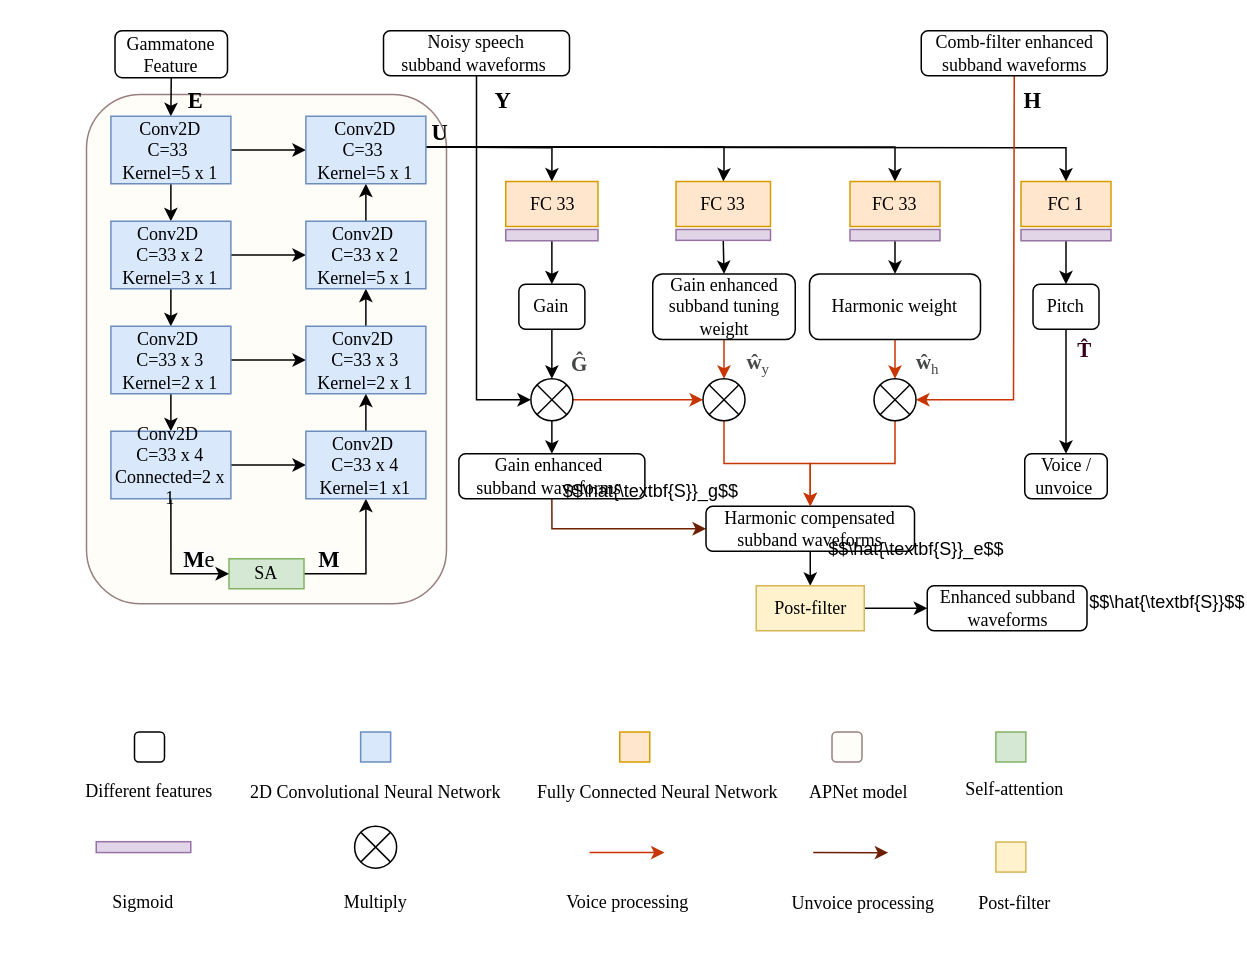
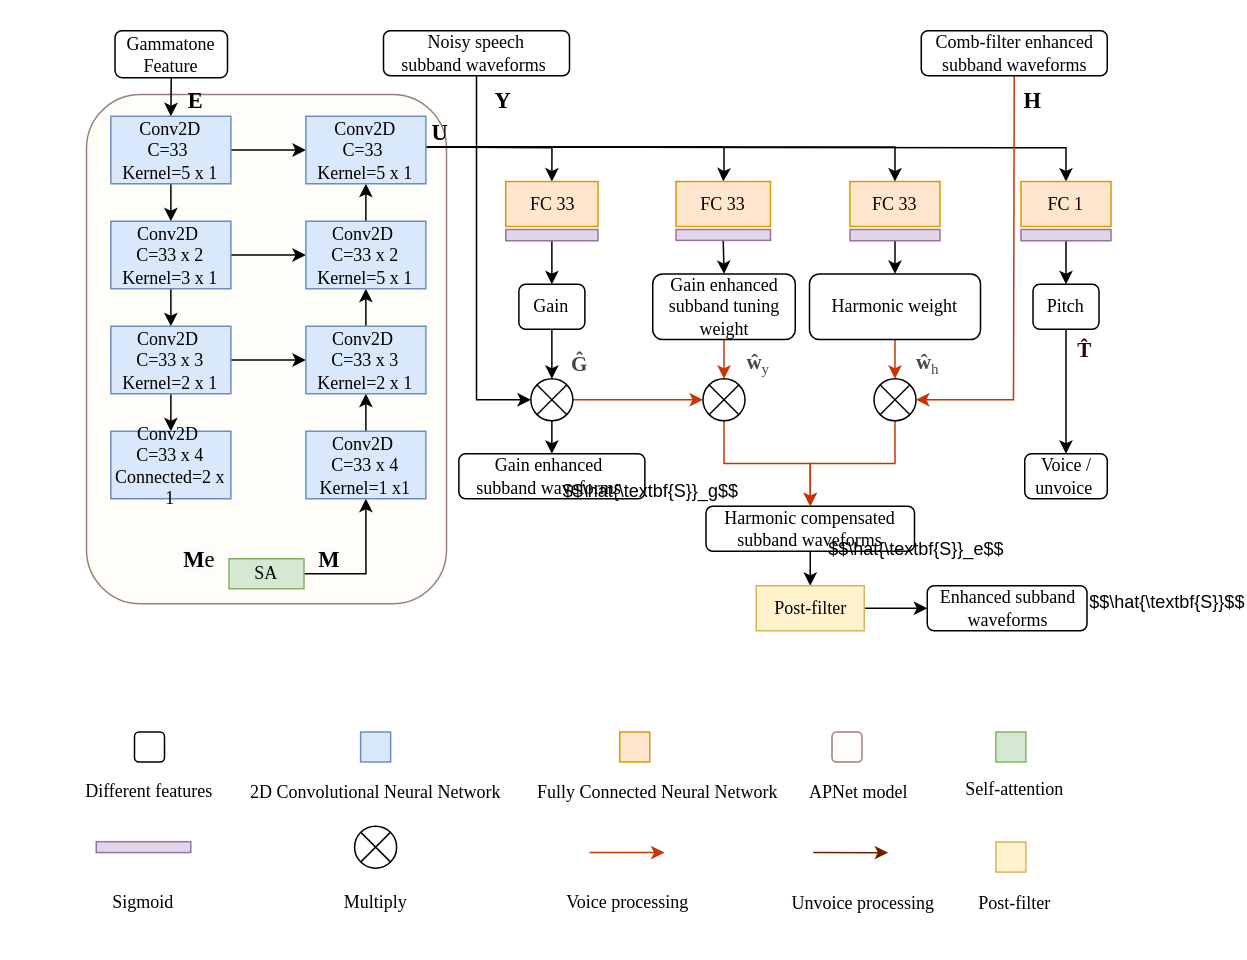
(263, 465) -> none
(609, 529) -> none
(171, 560) -> none
